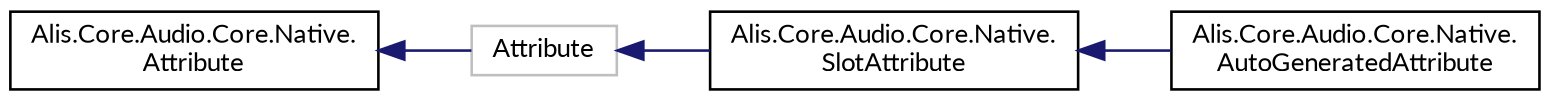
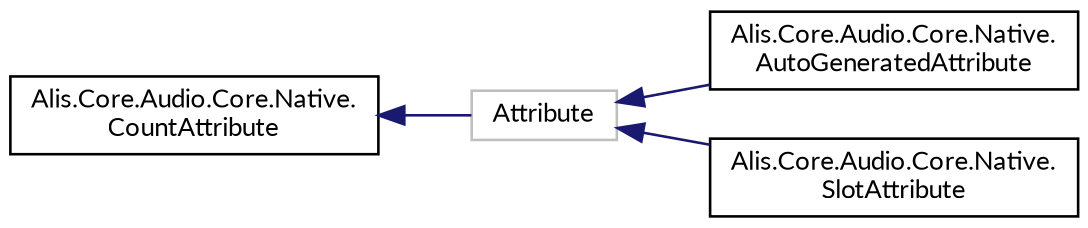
(194, 51) -> (194, 115)
(1138, 51) -> (676, 91)
